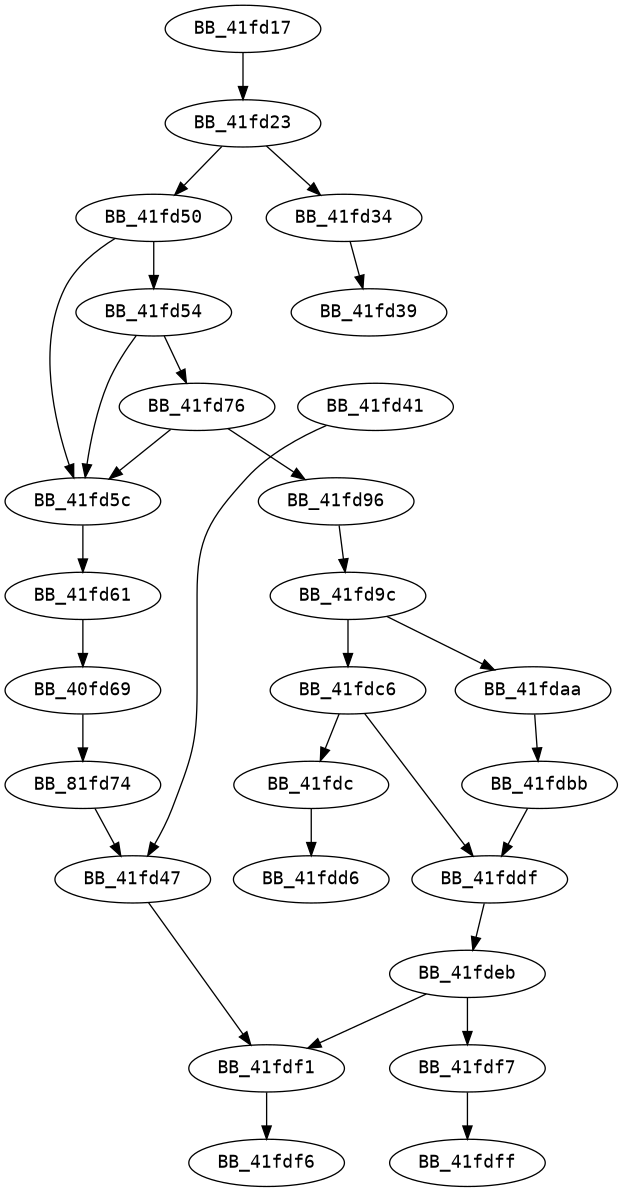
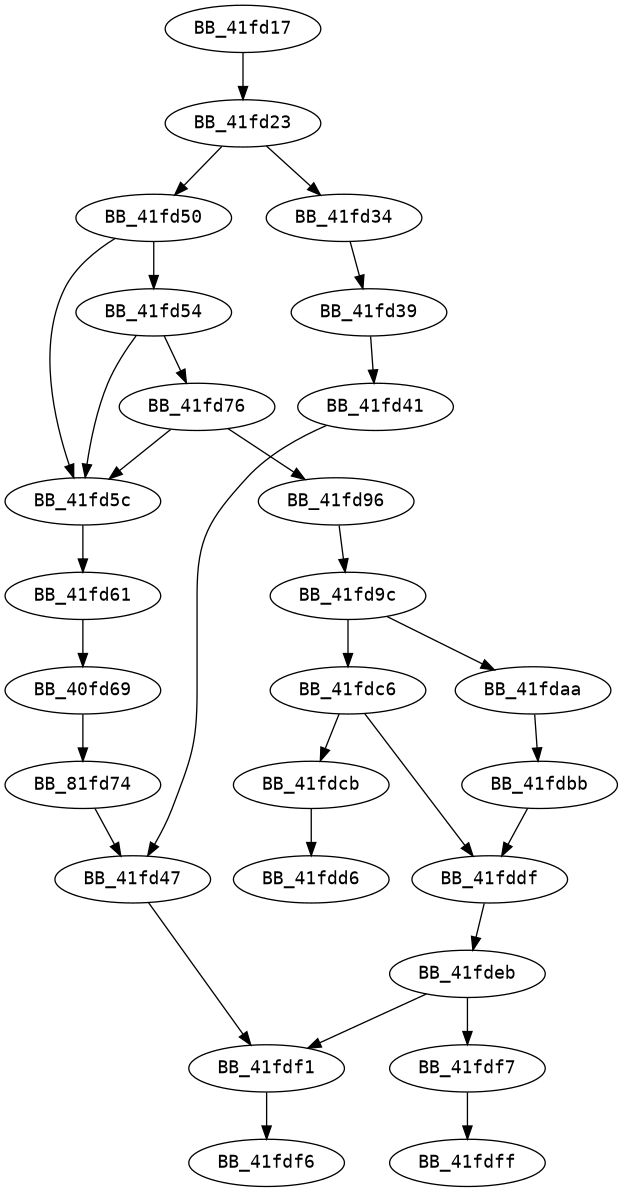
none -> (372, 353)
(311, 785) -> (311, 785)
